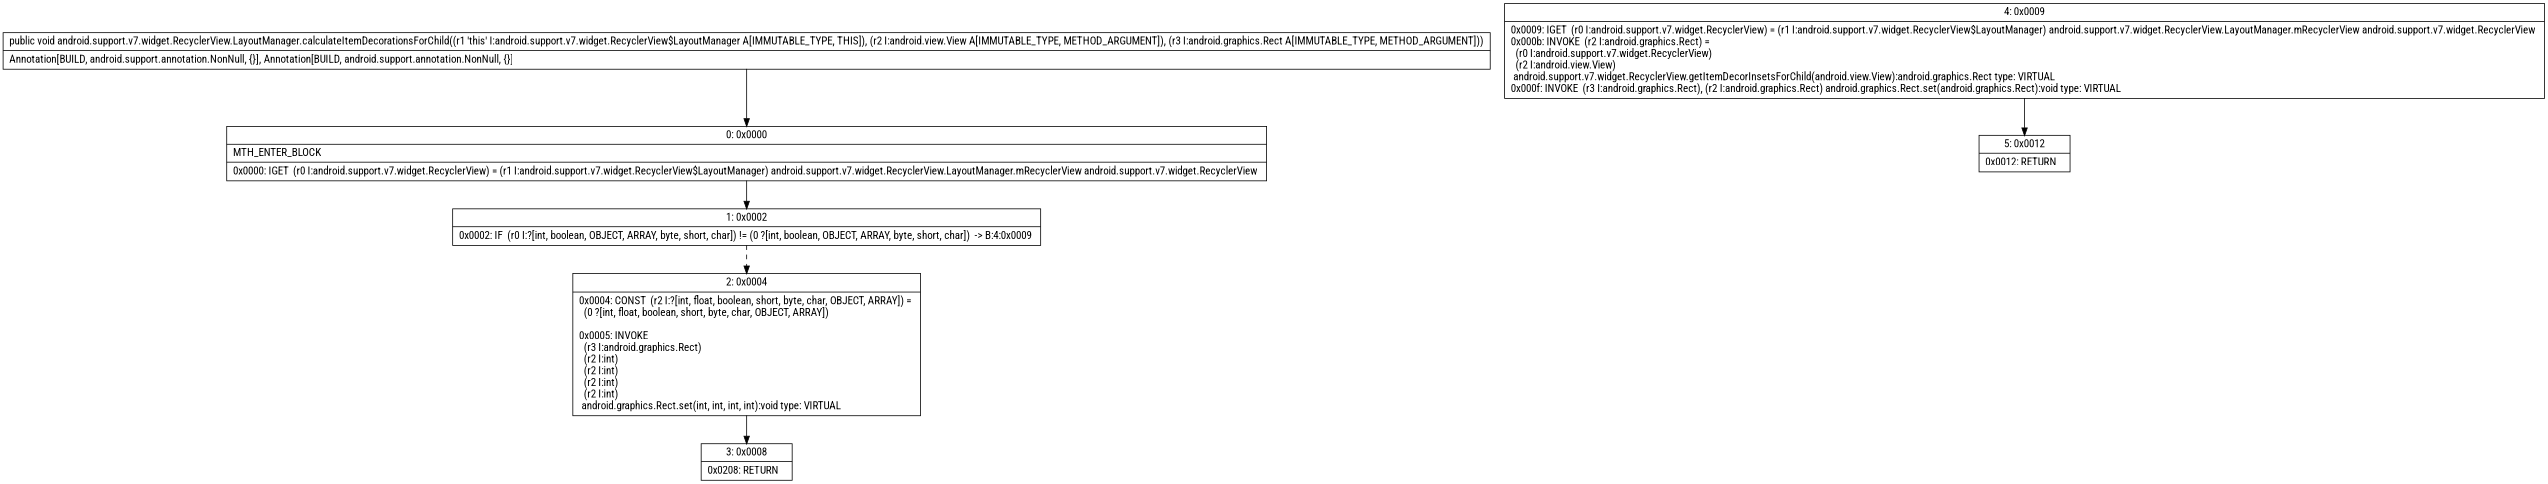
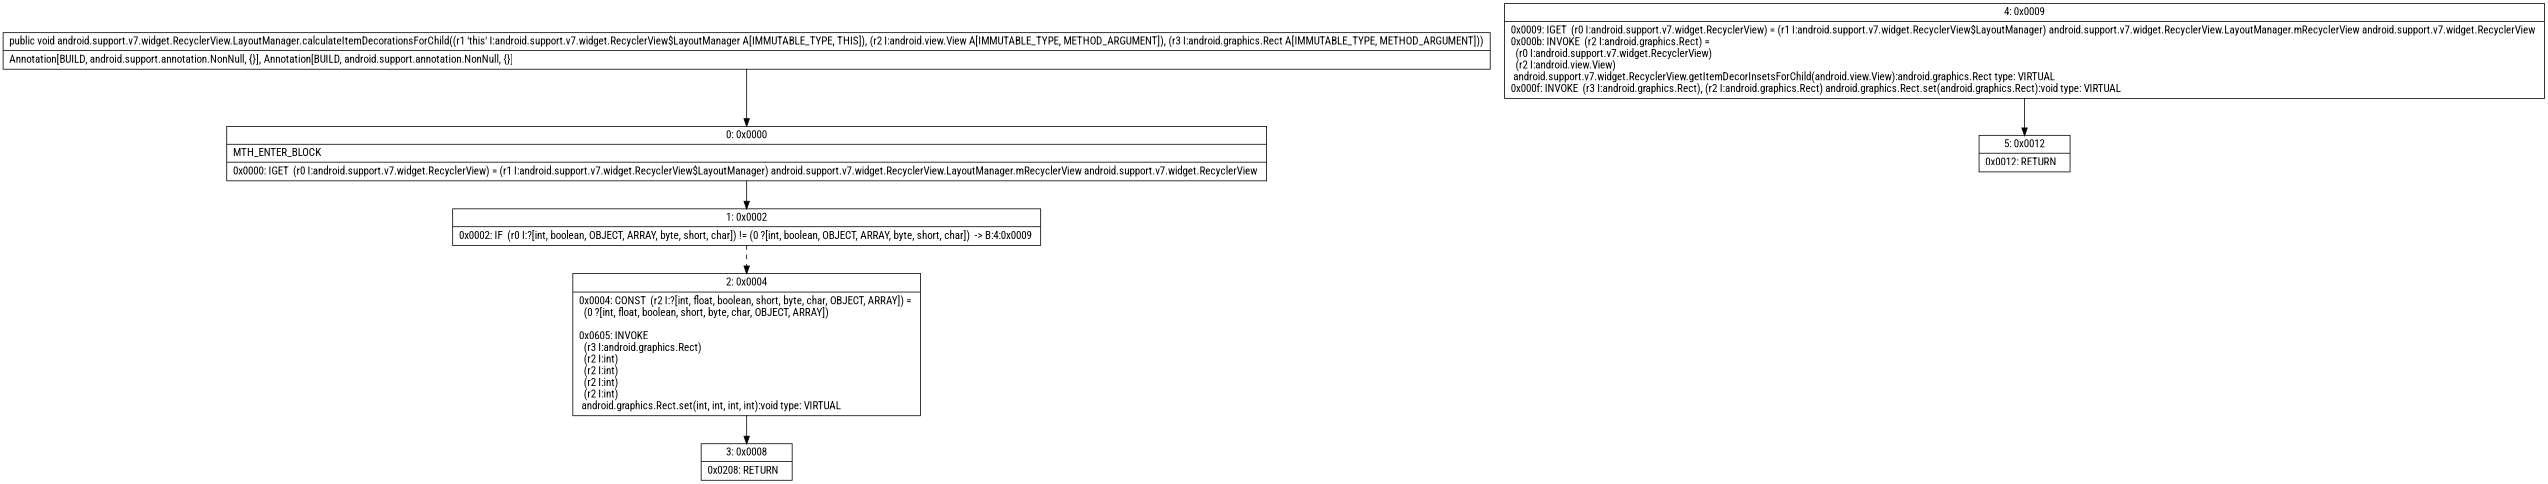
(616, 336) -> (616, 336)
